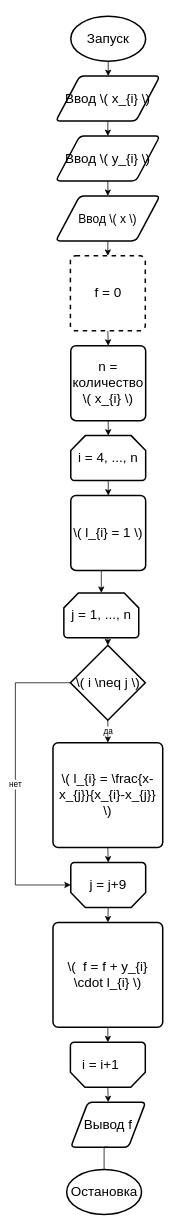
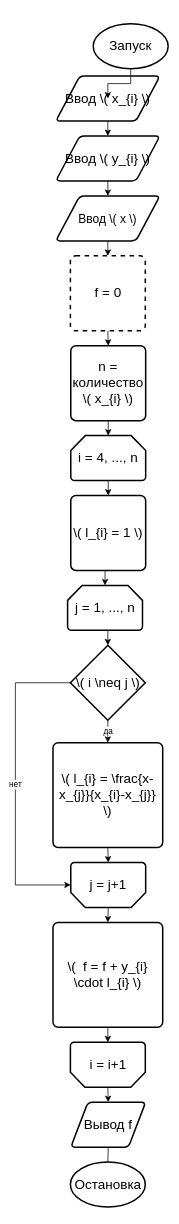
(108, 38) -> (131, 45)
(101, 615) -> (105, 608)
(108, 885) -> (108, 885)
(101, 1065) -> (108, 1065)
(104, 1193) -> (108, 1185)
